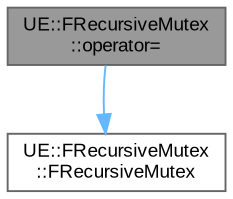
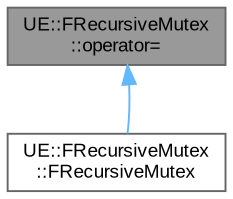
(104, 90) -> (129, 109)
